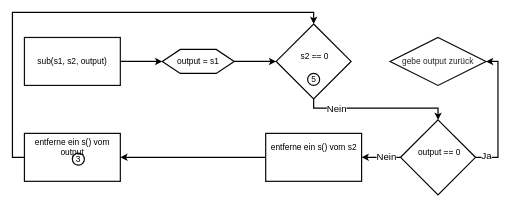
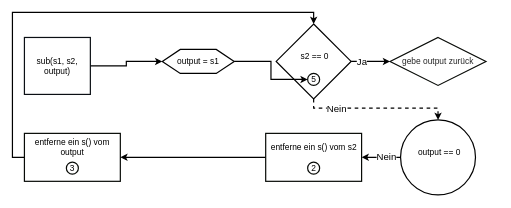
(72, 62) -> (57, 66)
(269, 62) -> (275, 80)
none -> (369, 62)
(395, 108) -> (395, 108)
(498, 117) -> none
(438, 158) -> (438, 158)
(78, 159) -> (72, 168)
none -> (314, 168)
